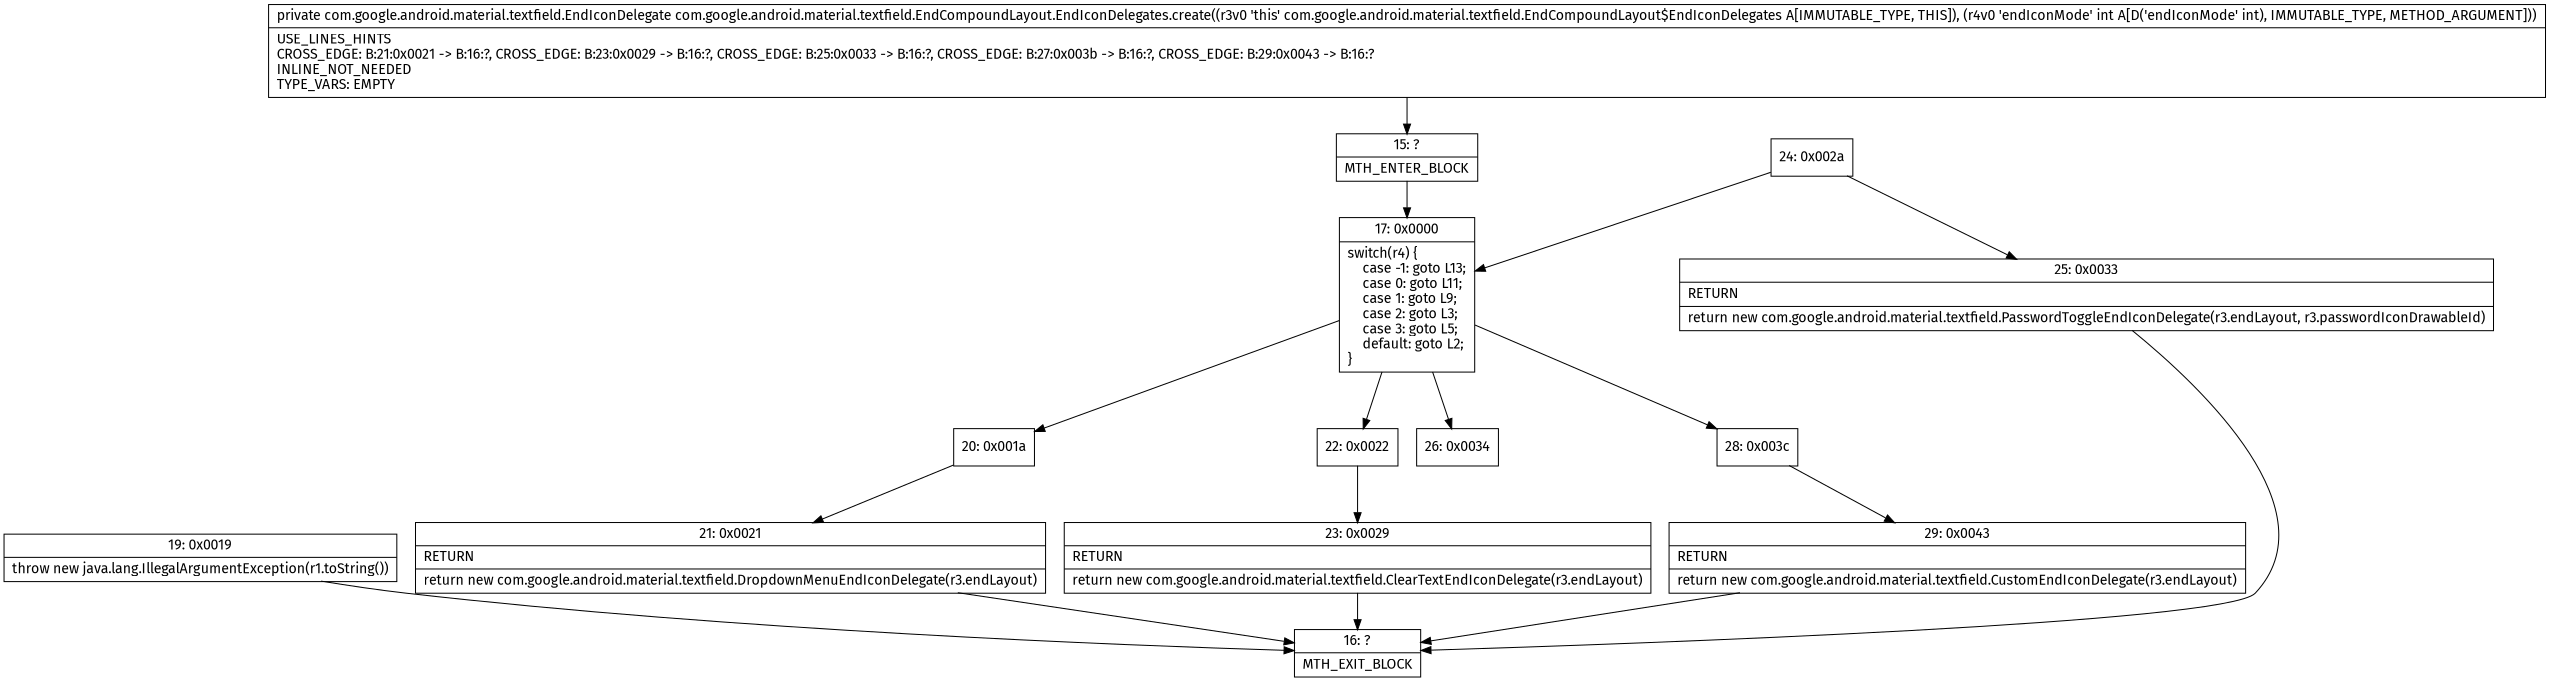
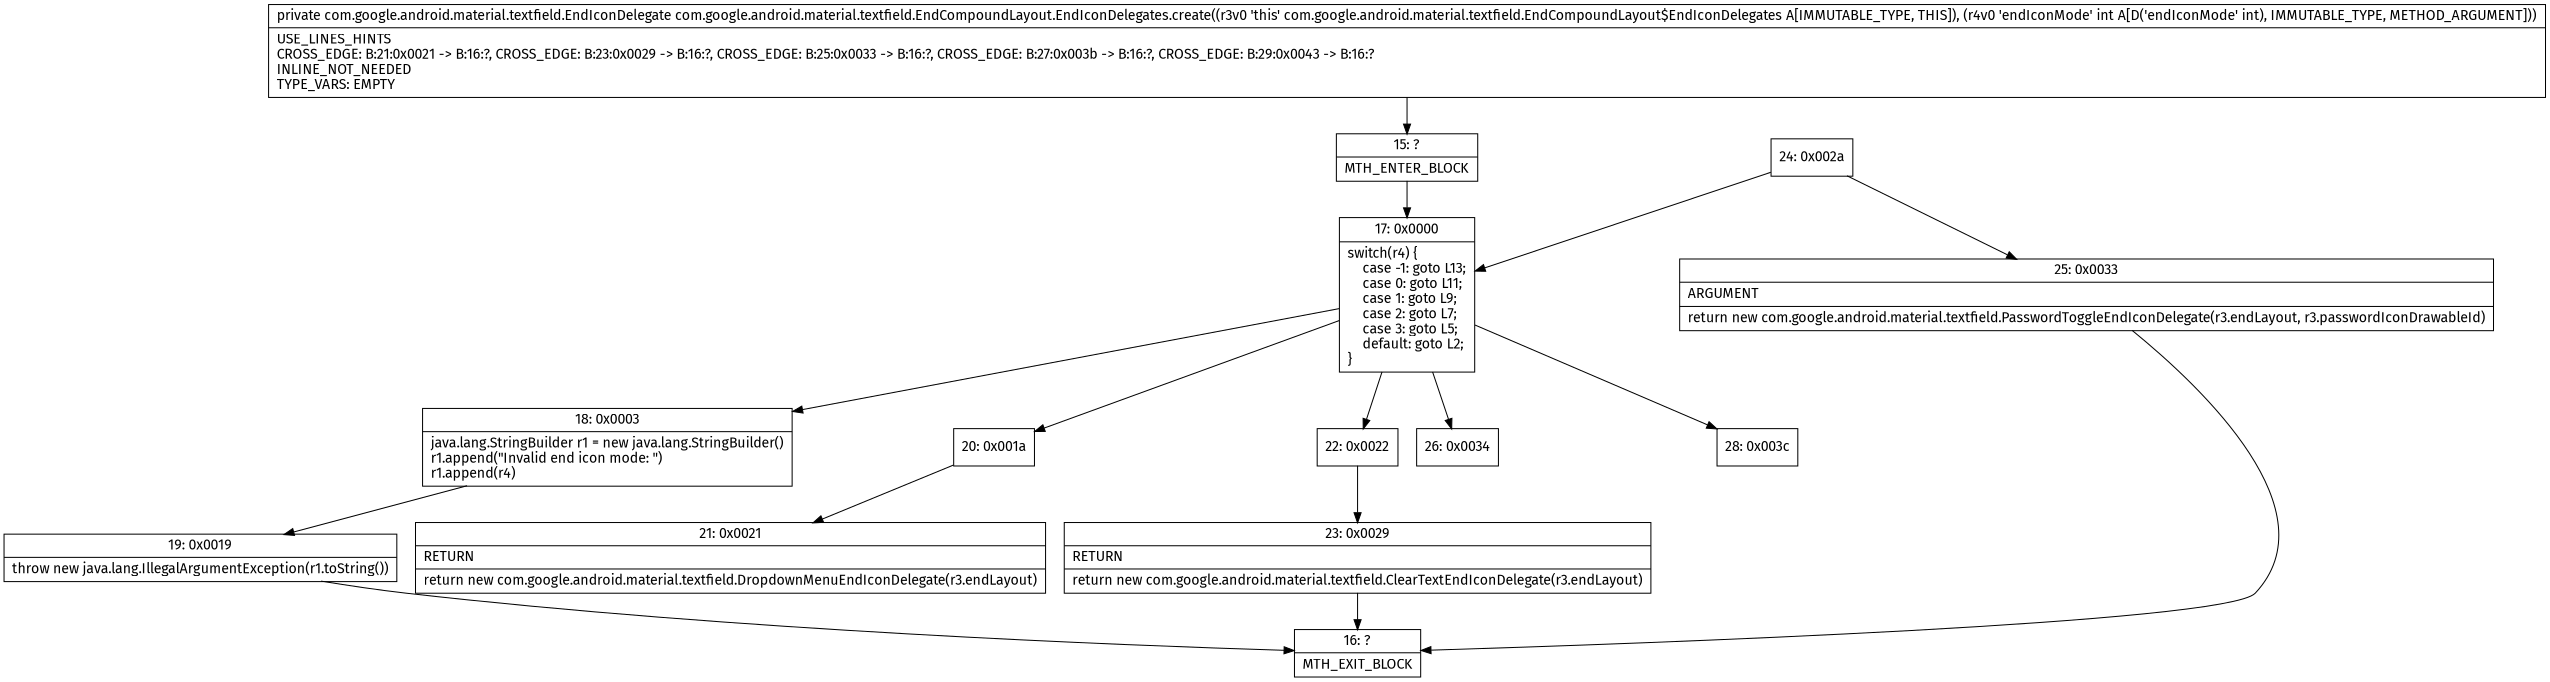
(1713, 294) -> (1724, 294)
(1403, 314) -> (1403, 314)
none -> (607, 447)
(1957, 558) -> none
(1121, 617) -> none
